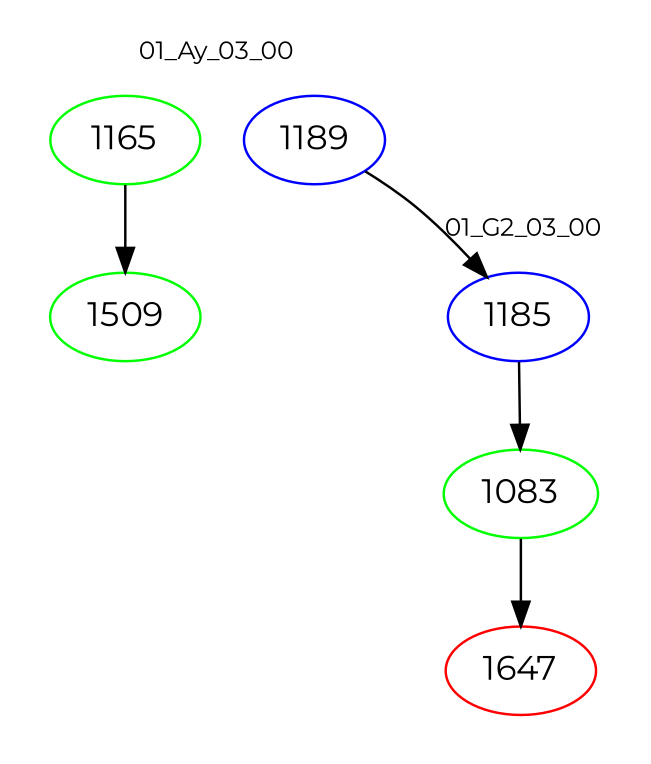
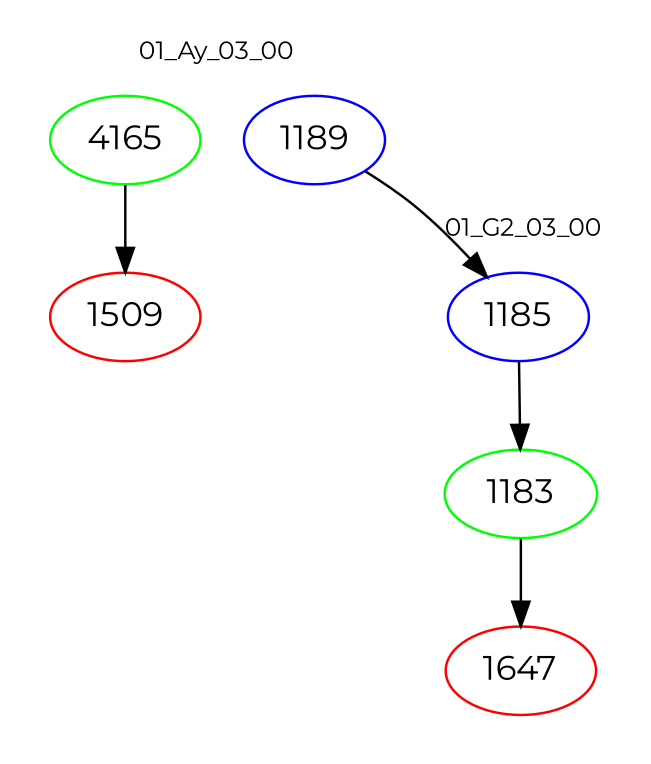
(125, 140) -> (125, 140)
(125, 317) -> (125, 317)
(521, 494) -> (521, 494)
